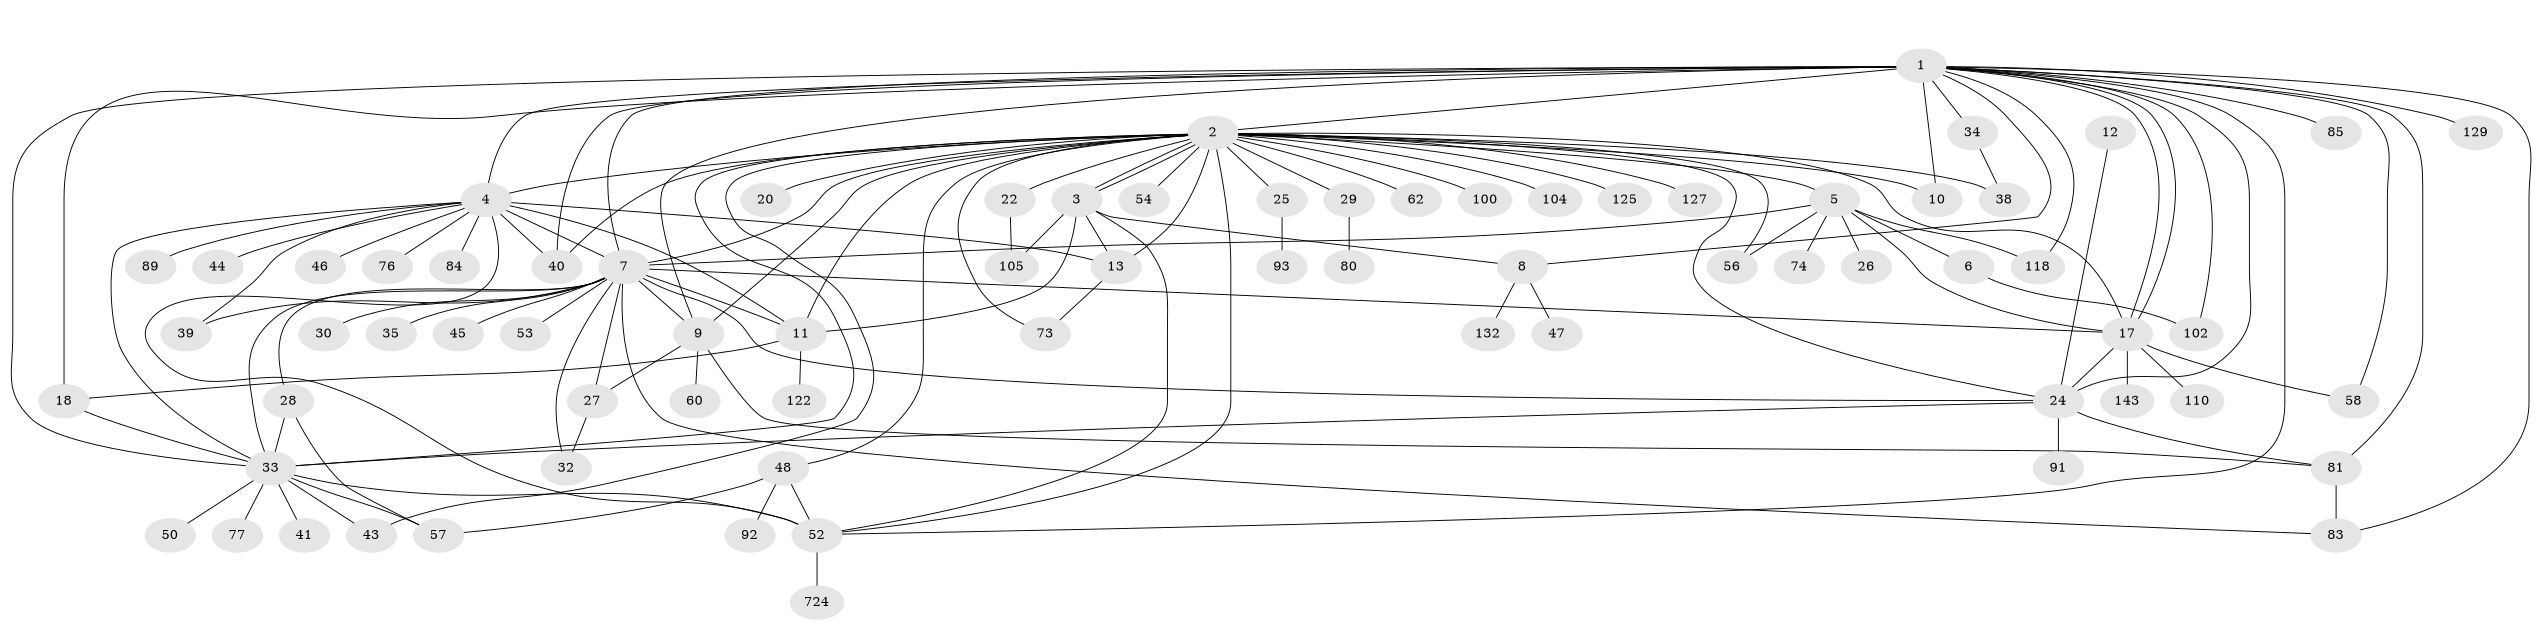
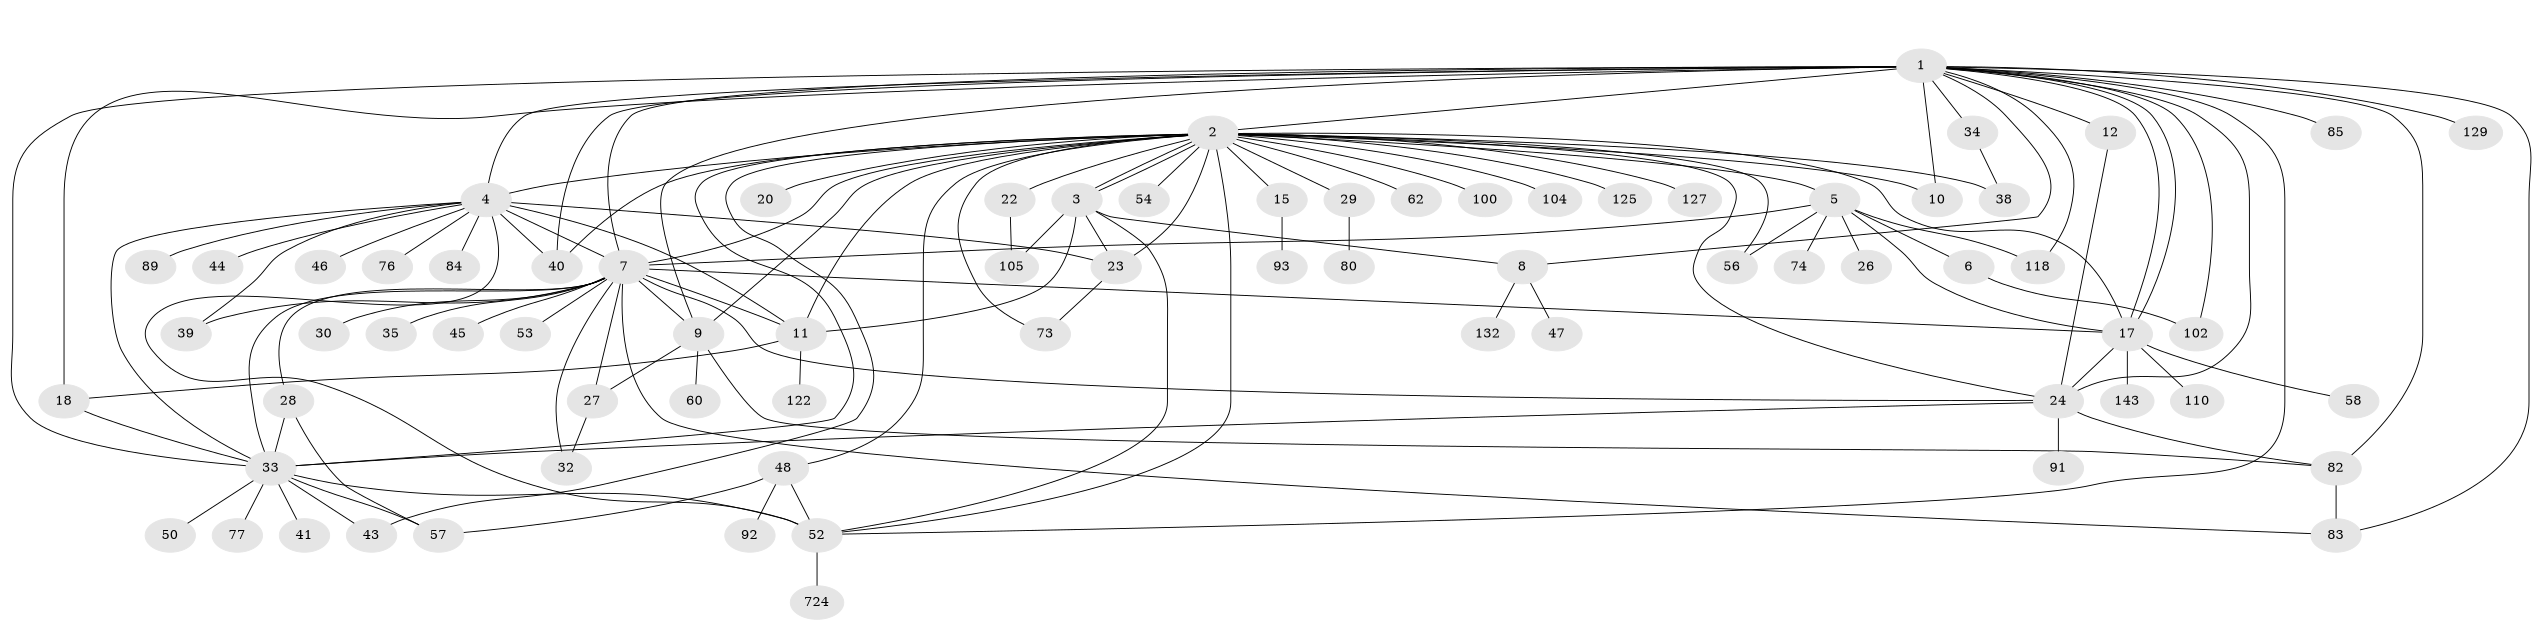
(2366, 115) -> (2028, 101)
(1282, 200) -> (1282, 200)
(1116, 267) -> (1116, 267)
(2336, 468) -> (2336, 468)
